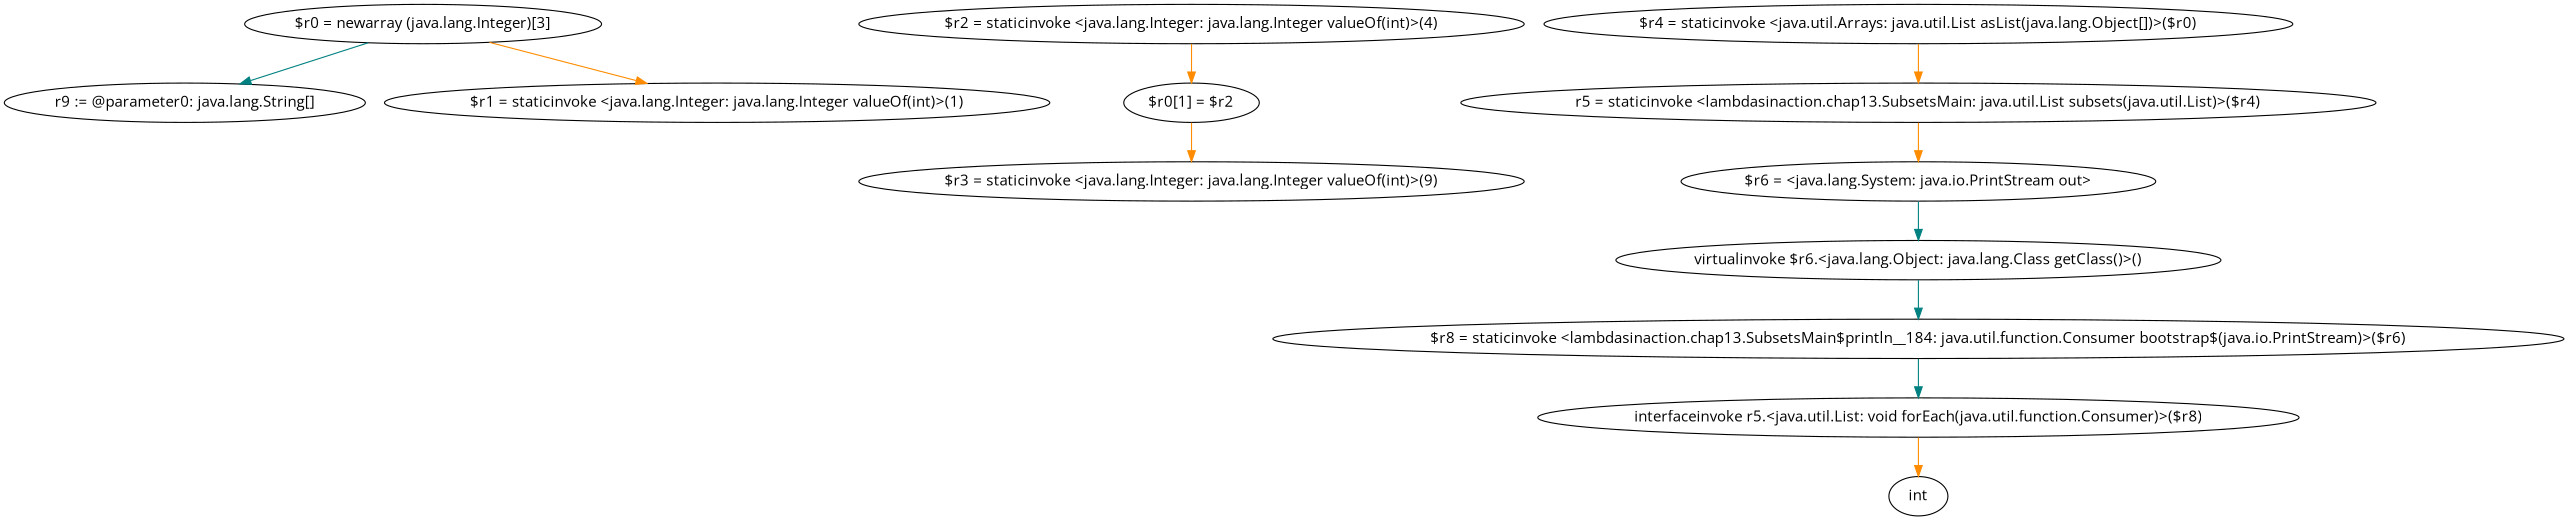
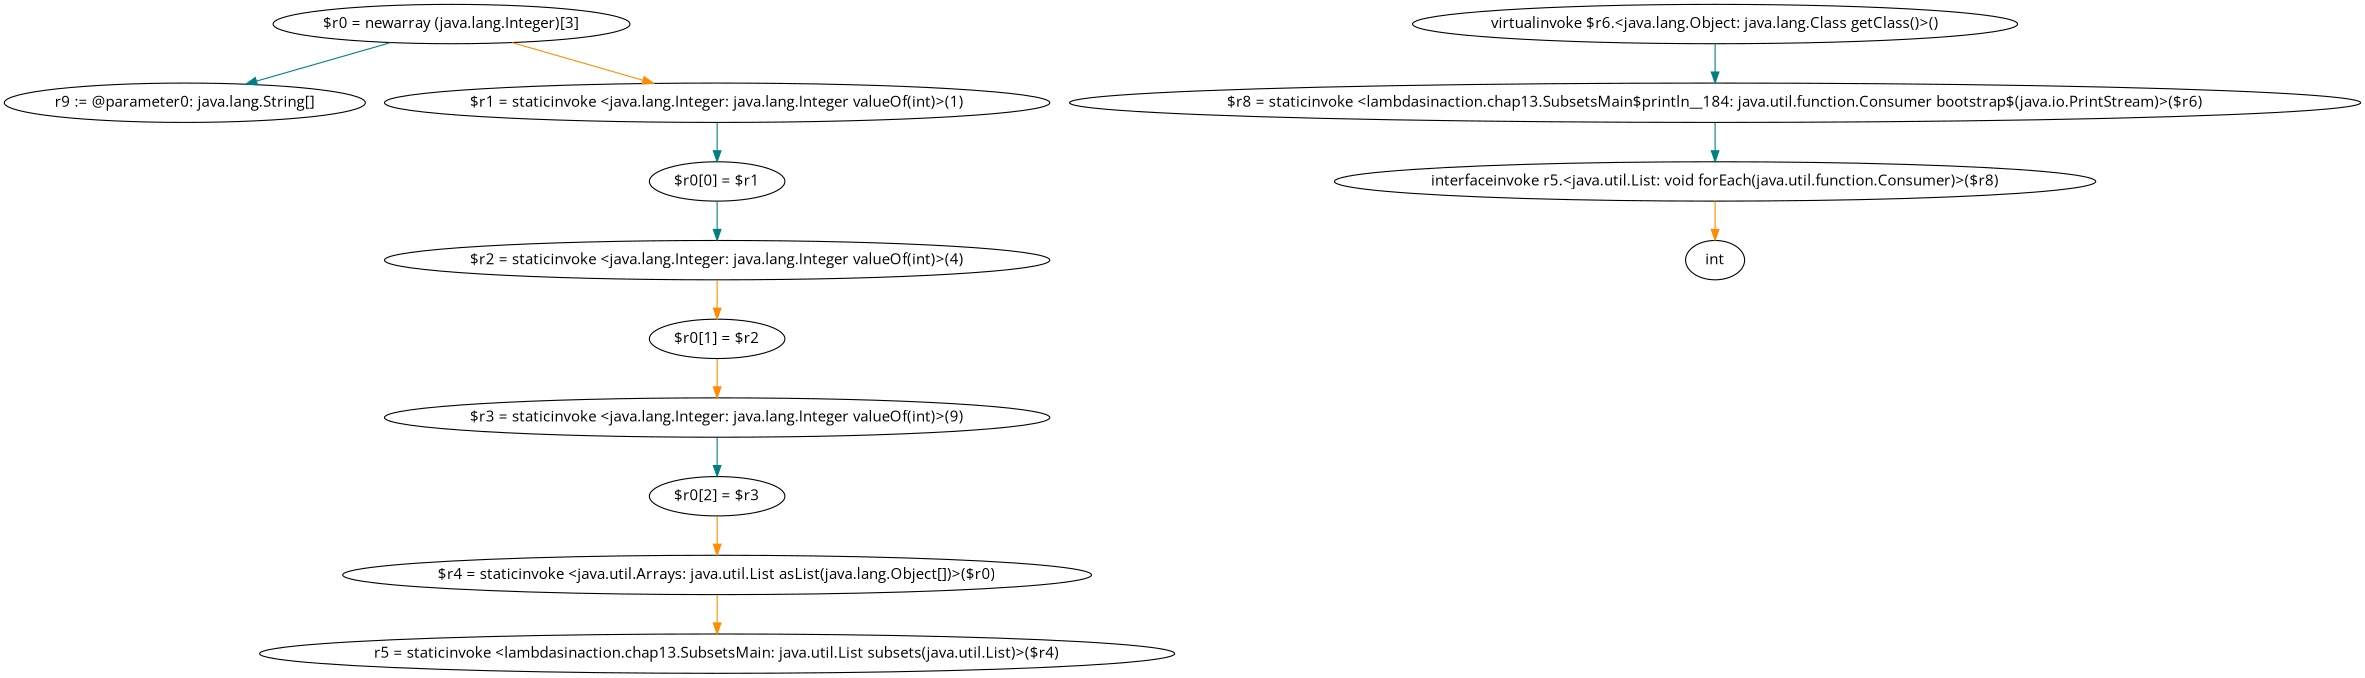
none -> (717, 181)
(1918, 181) -> none
none -> (717, 496)
